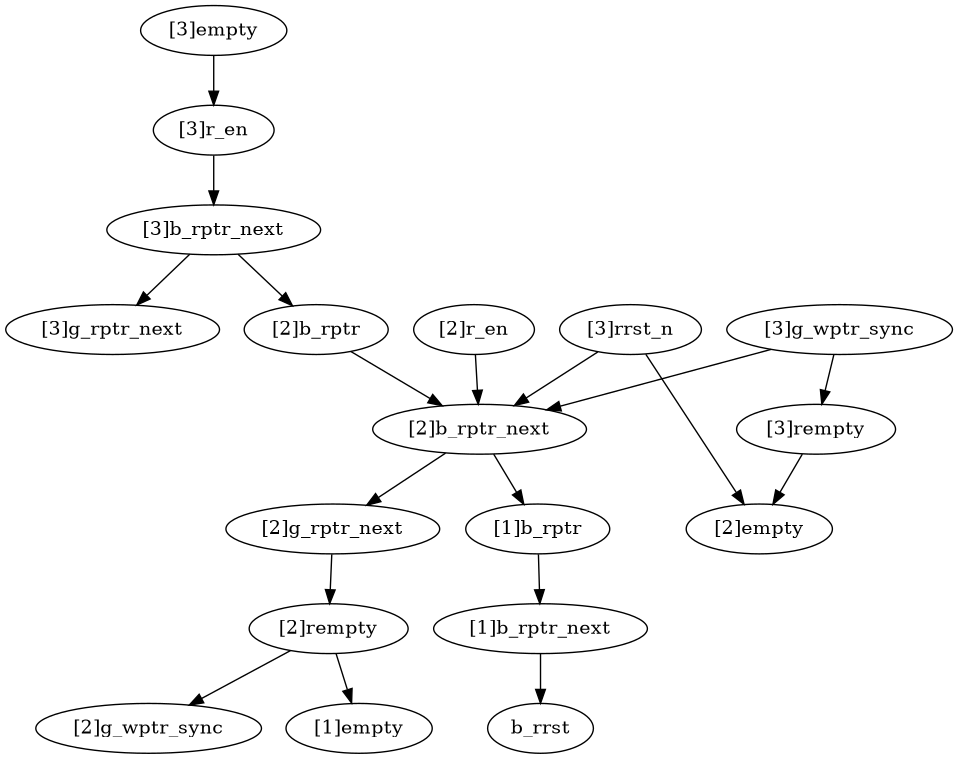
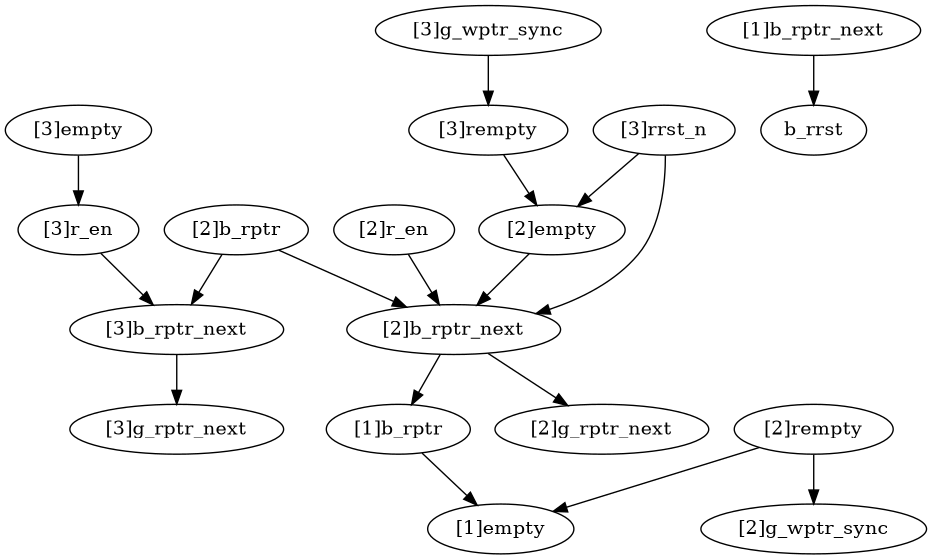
(260, 275) -> (210, 273)
(671, 376) -> (508, 274)
(331, 572) -> none
(539, 572) -> (444, 474)
